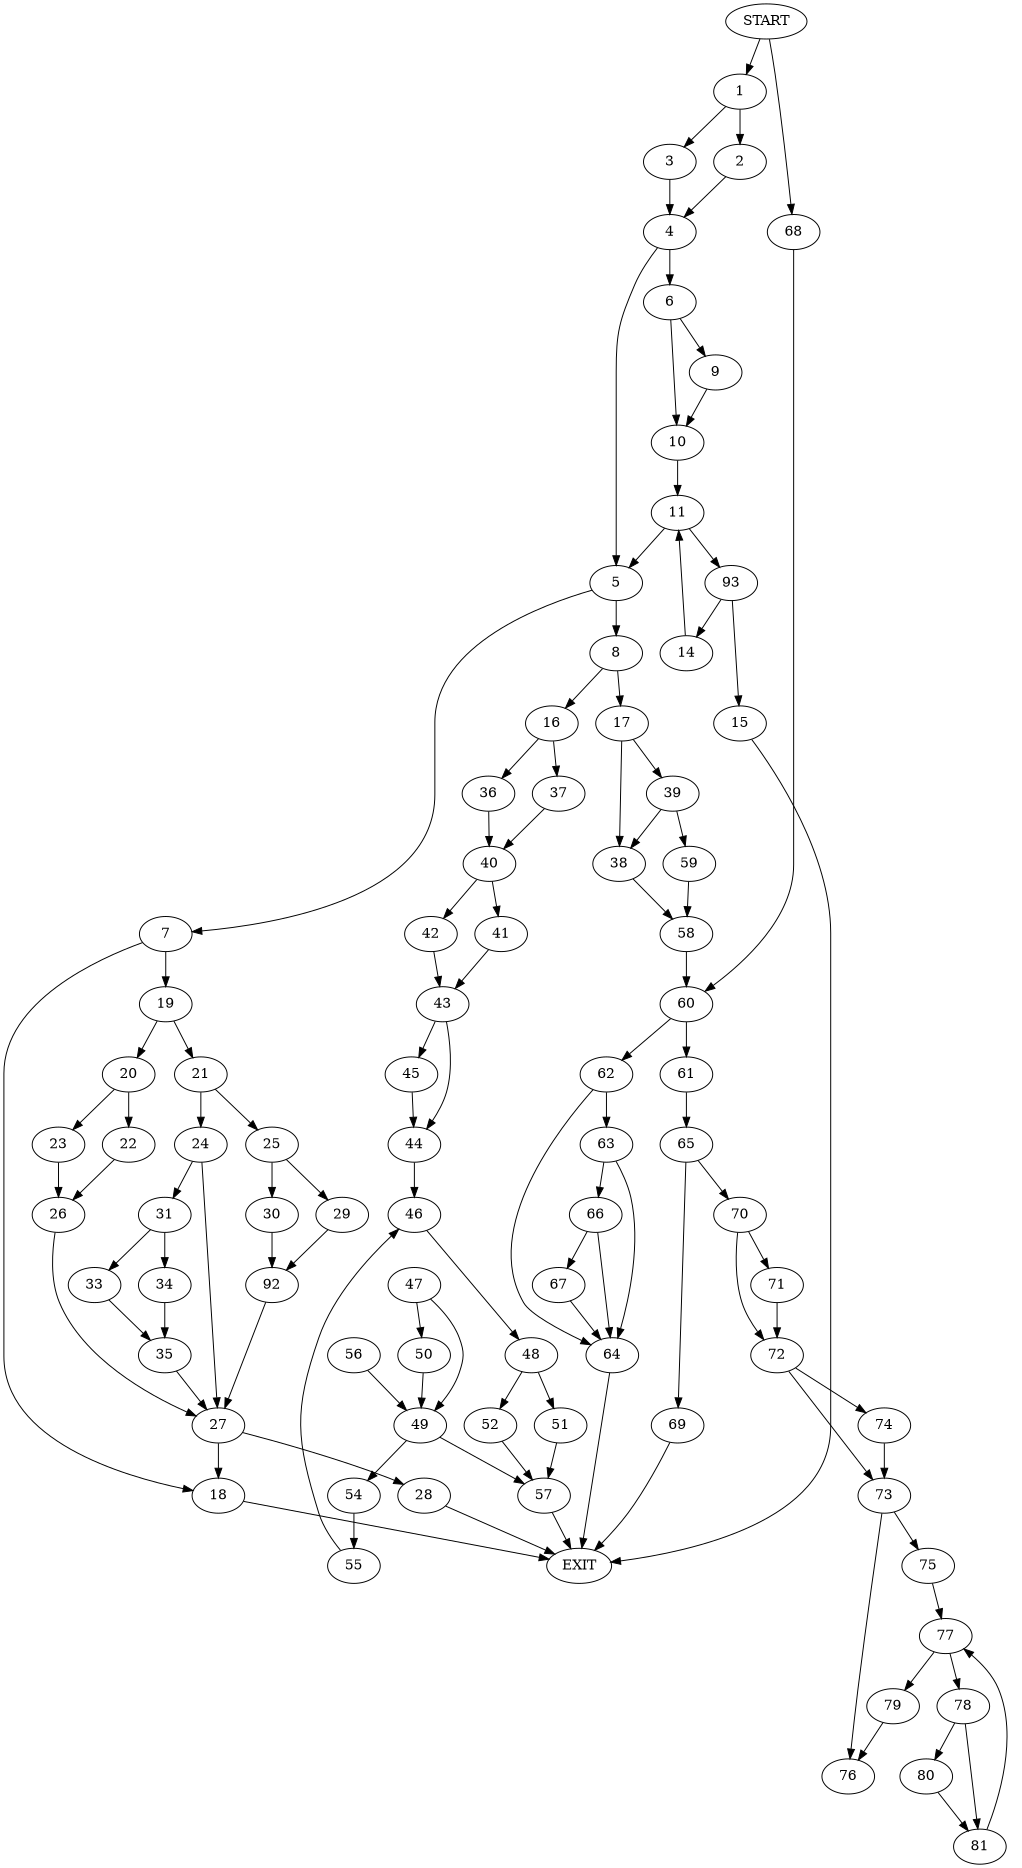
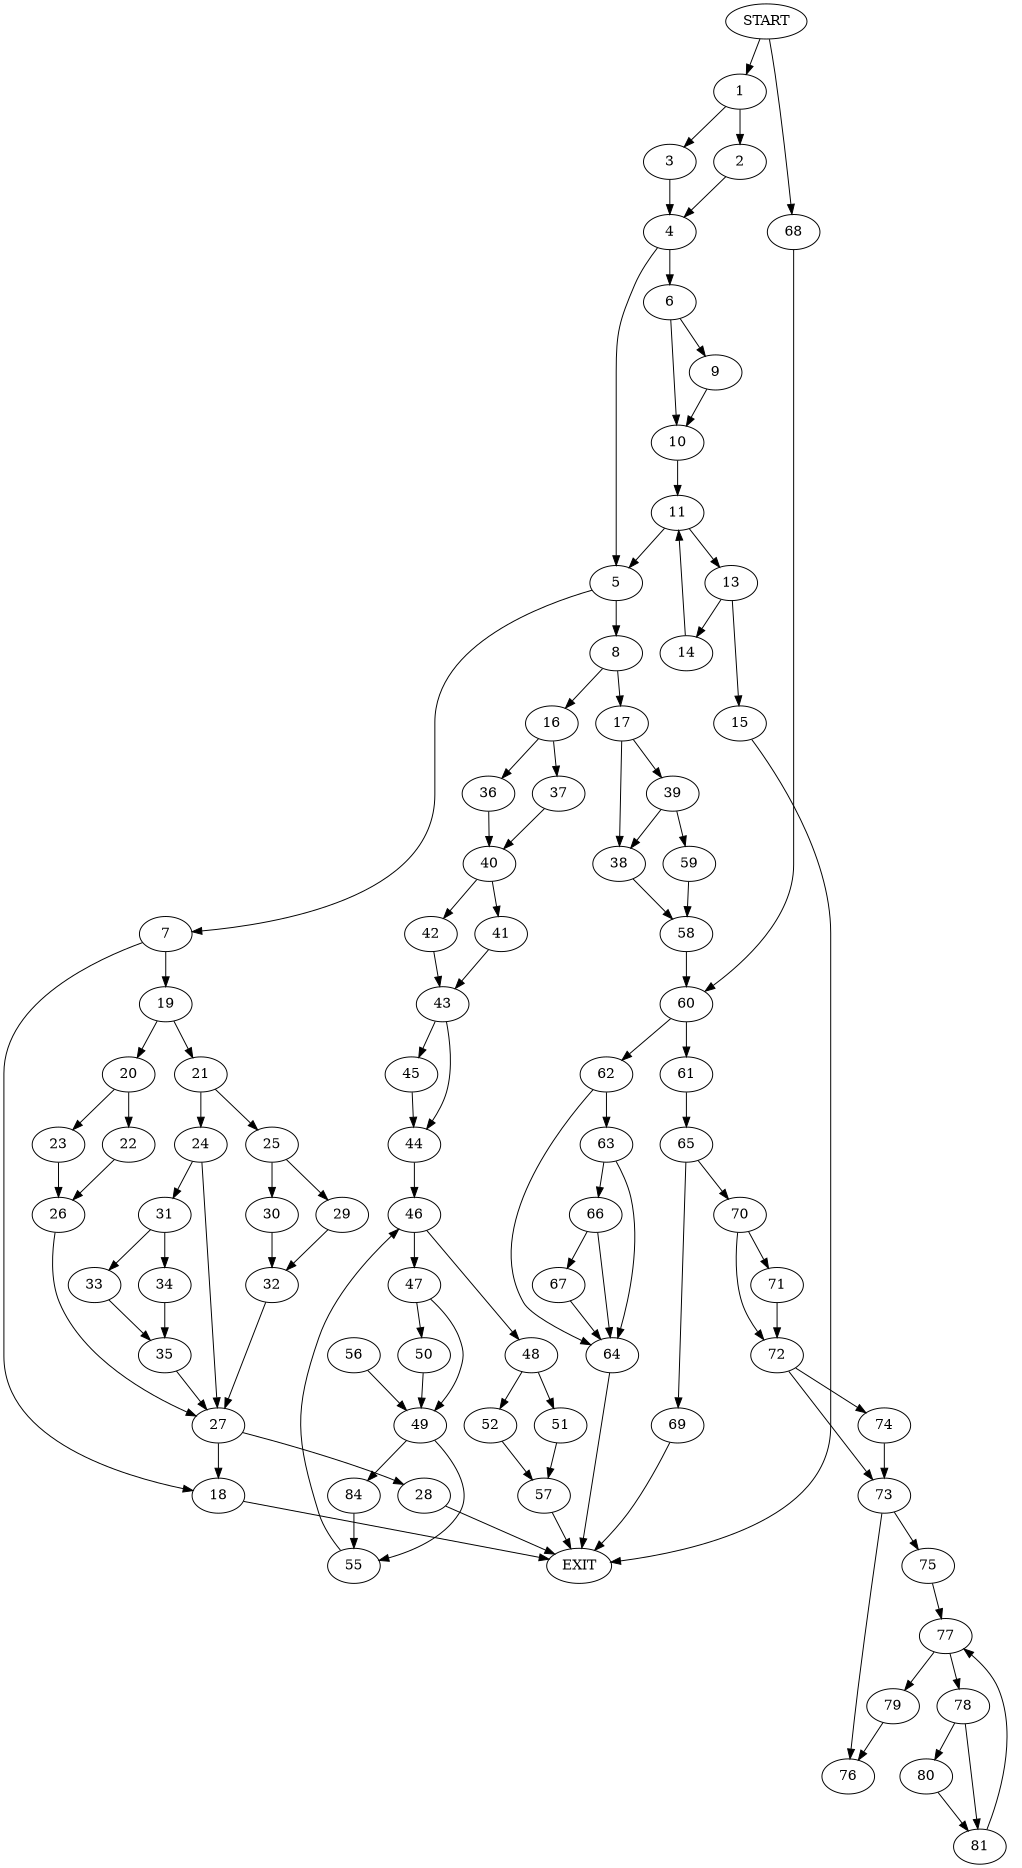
(731, 583) -> (731, 583)
none -> (414, 1245)
(272, 1285) -> (272, 1285)
(478, 1458) -> (456, 1518)
(354, 1496) -> (354, 1496)
